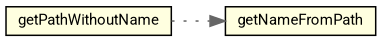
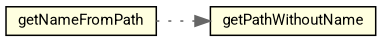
(191, 21) -> (176, 21)
